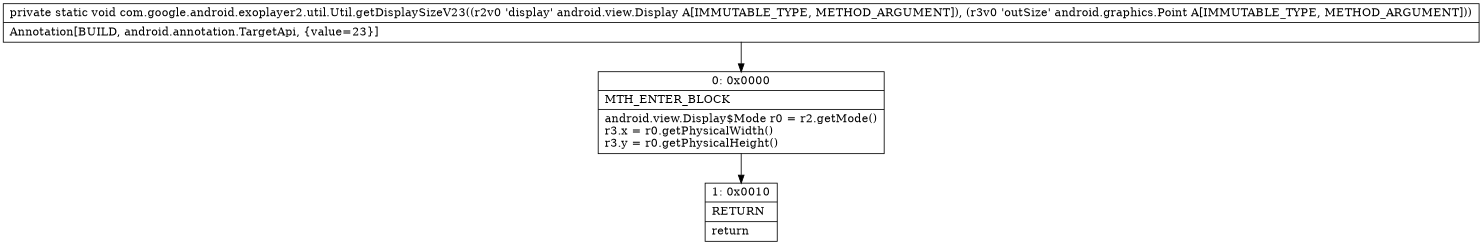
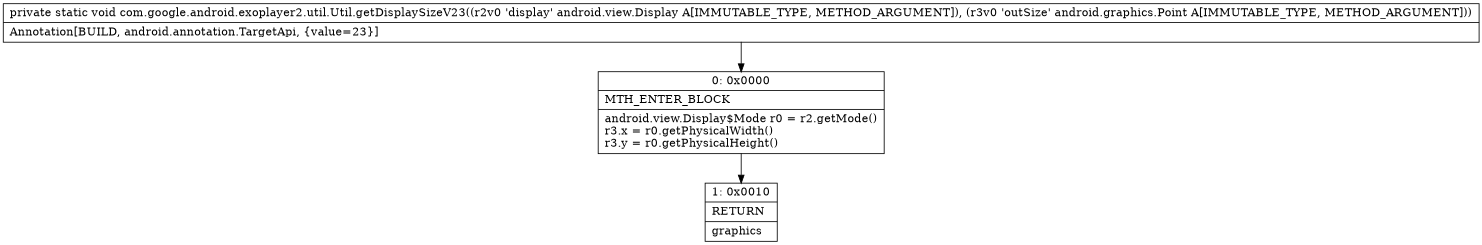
(731, 231) -> (737, 231)
